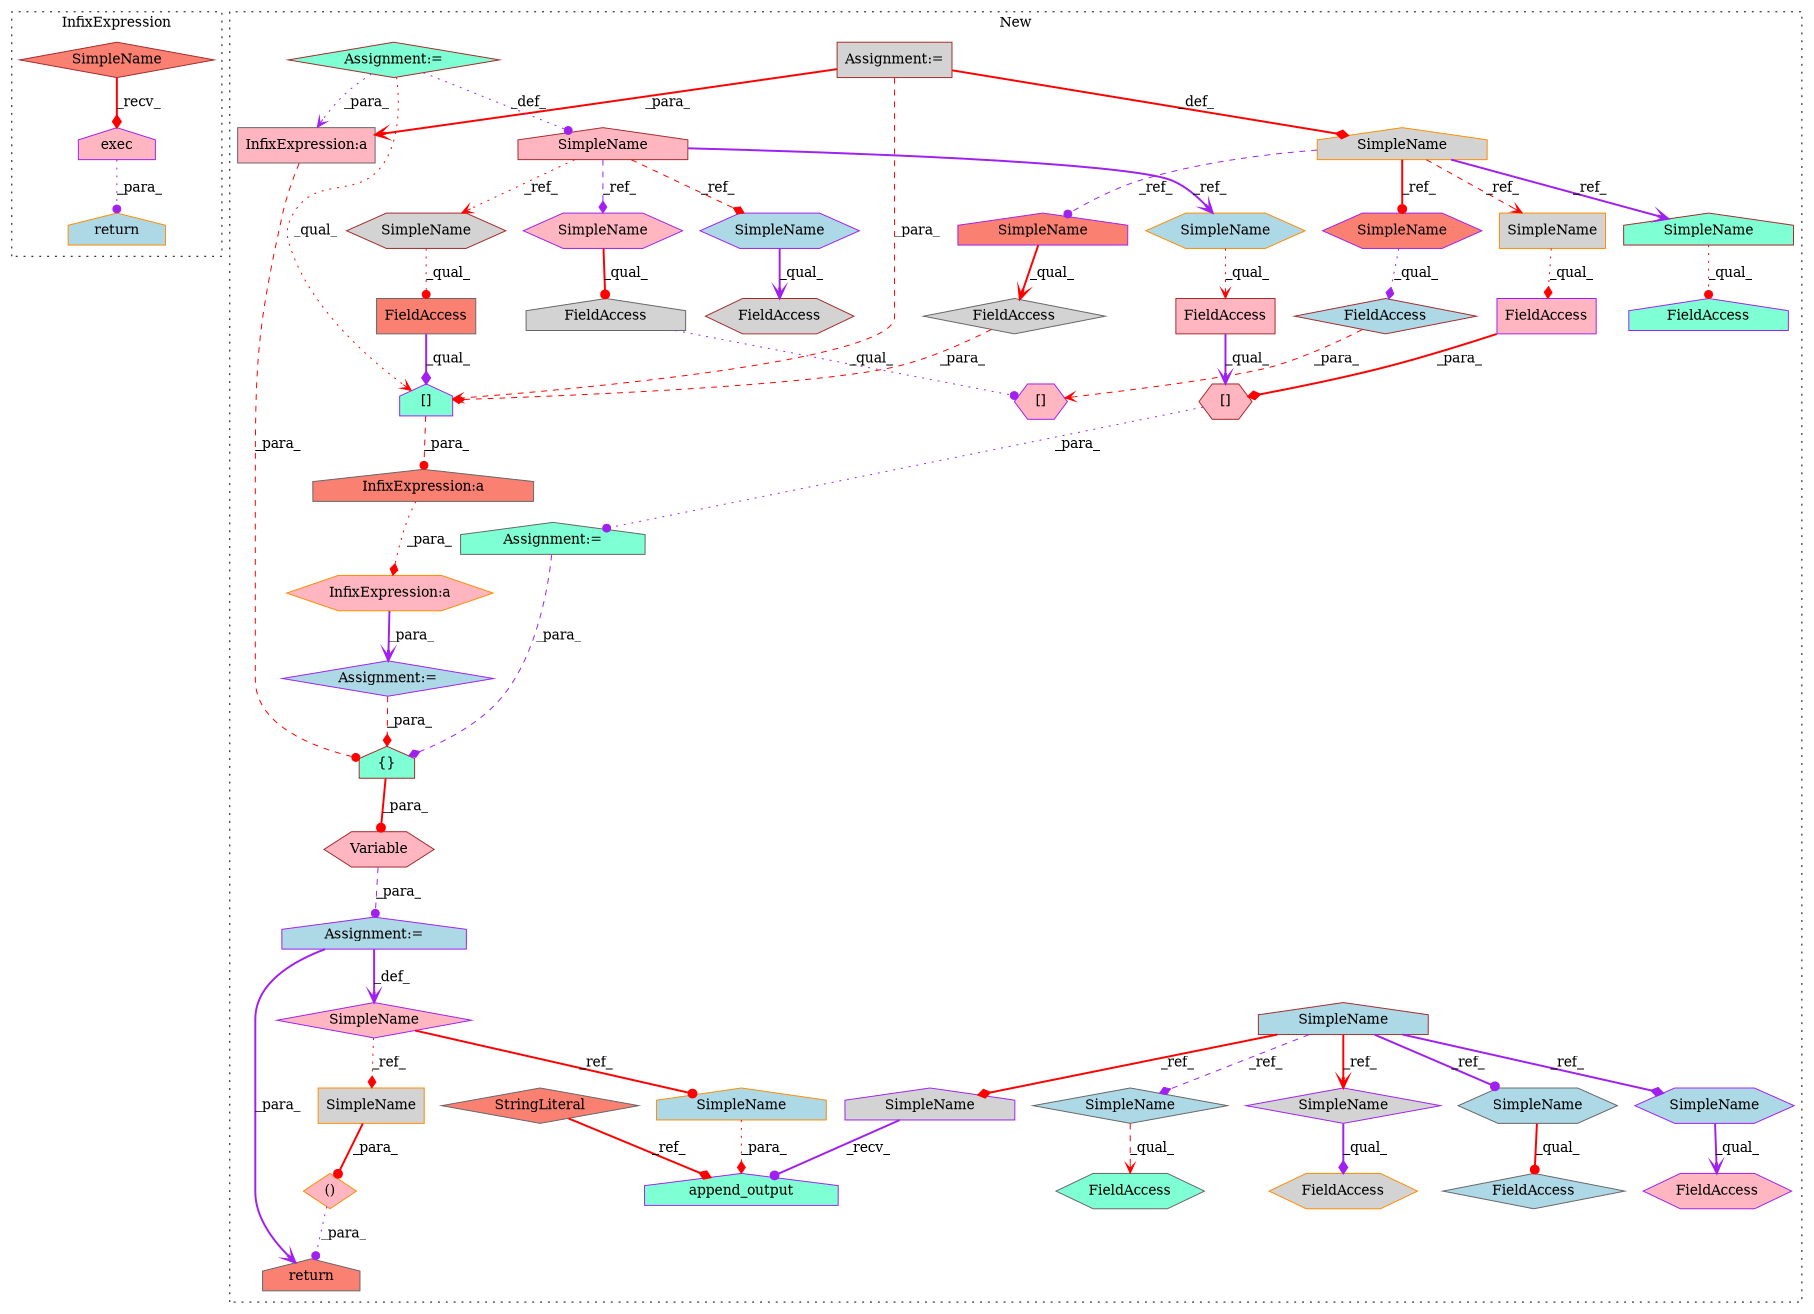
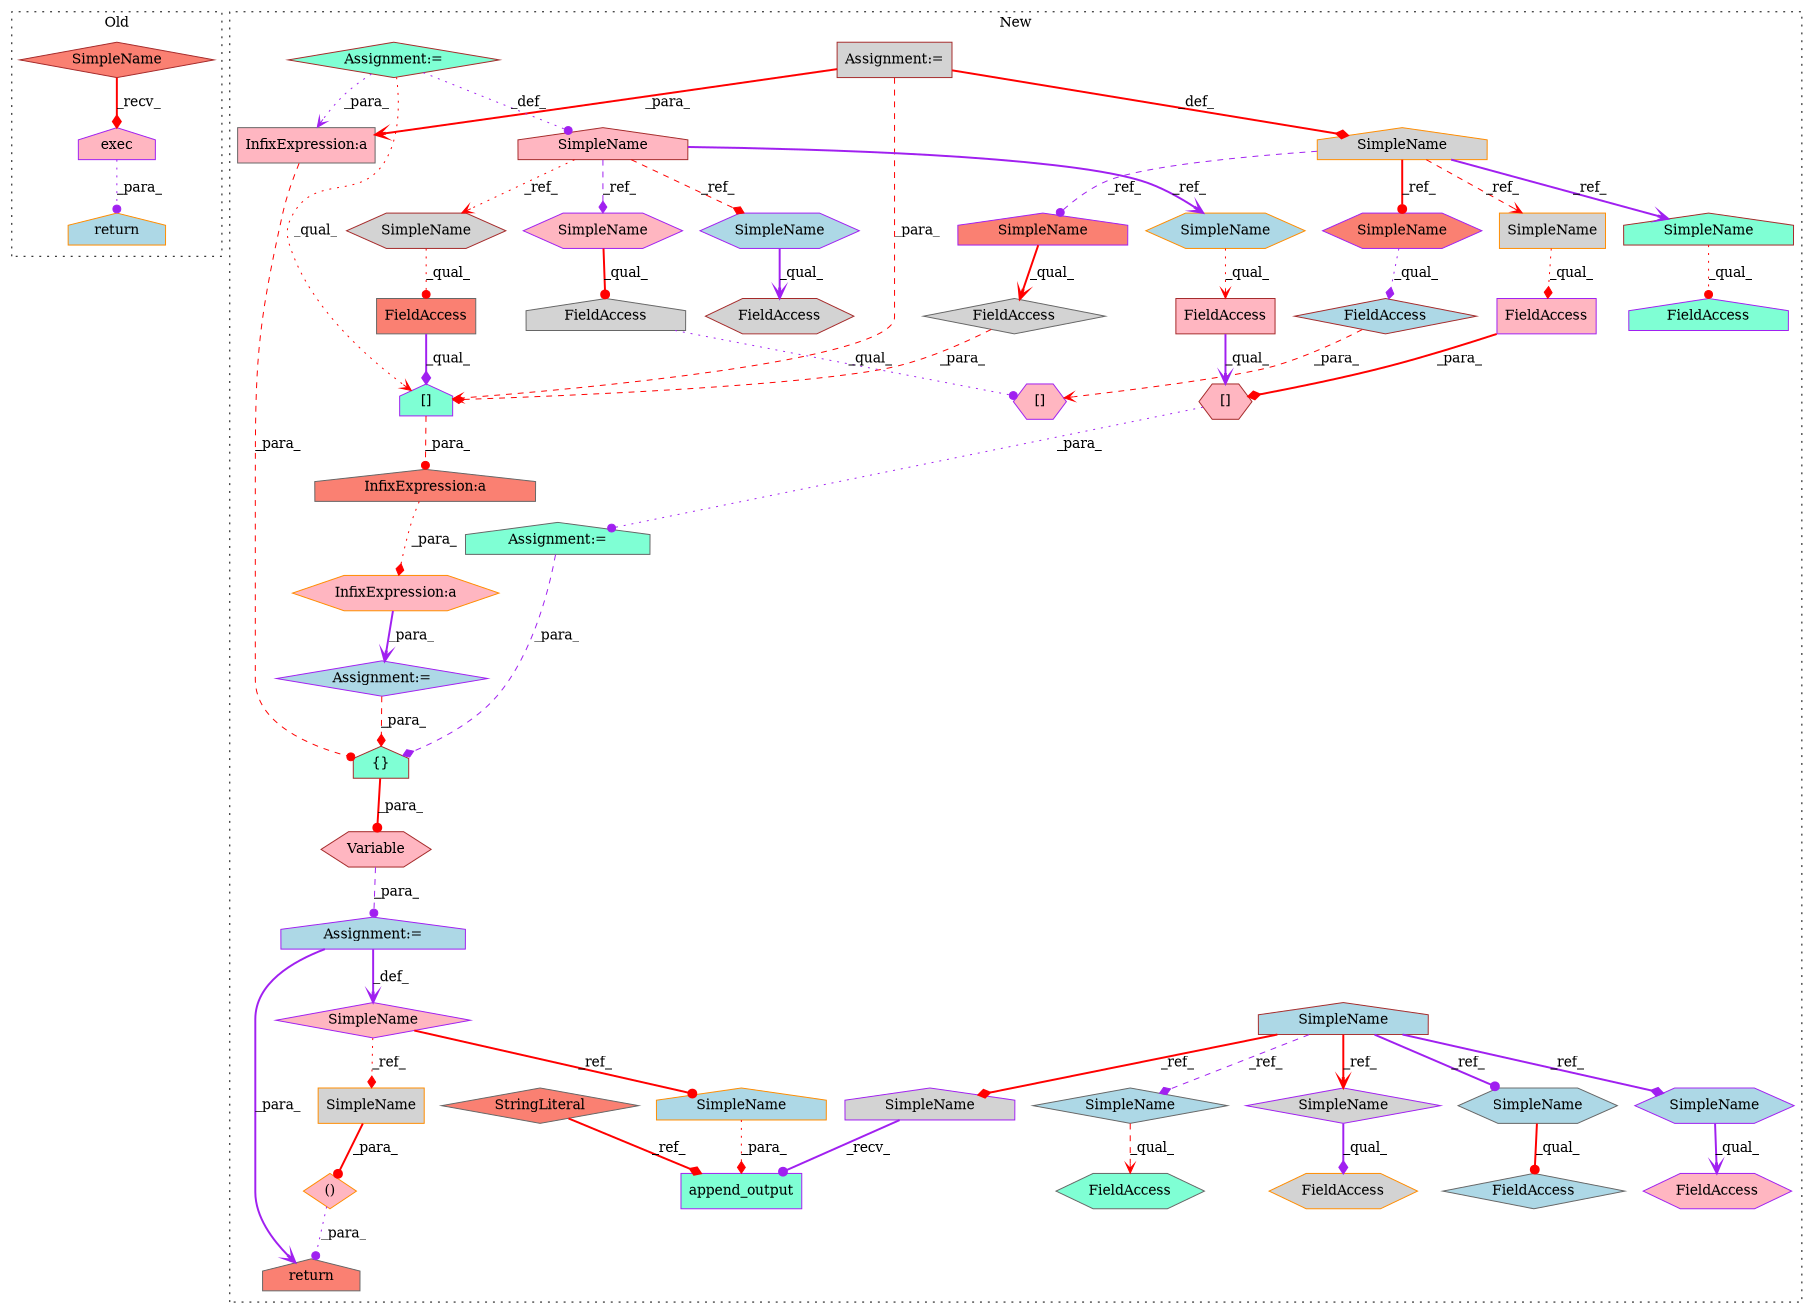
(117, 23) -> (117, 23)
(741, 1191) -> (741, 1191)
